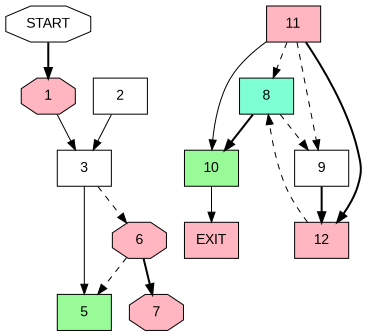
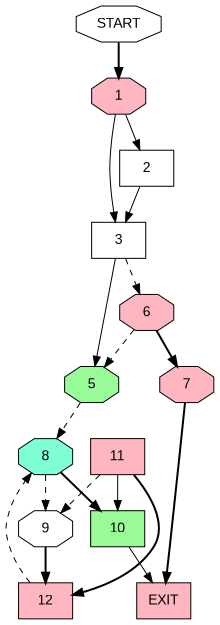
(282, 55) -> (71, 416)
(267, 96) -> (46, 457)
none -> (131, 128)
(322, 168) -> (46, 529)
(84, 312) -> (92, 385)
none -> (176, 488)
